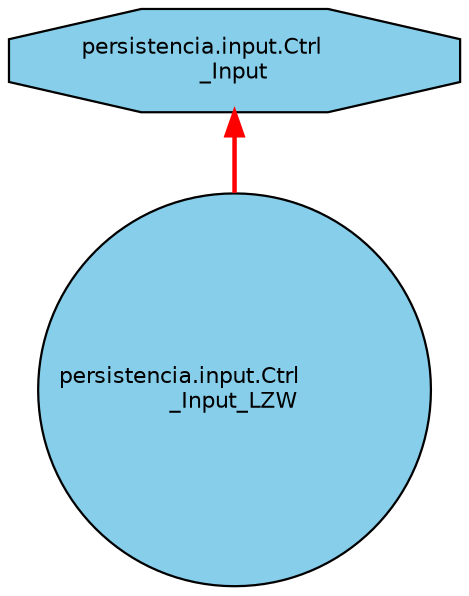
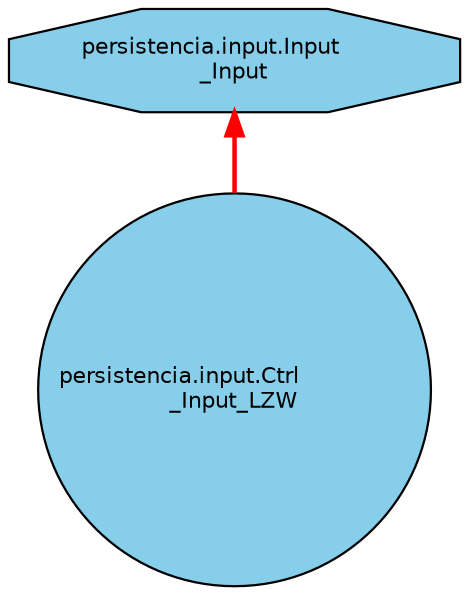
(235, 61) -> (235, 61)
